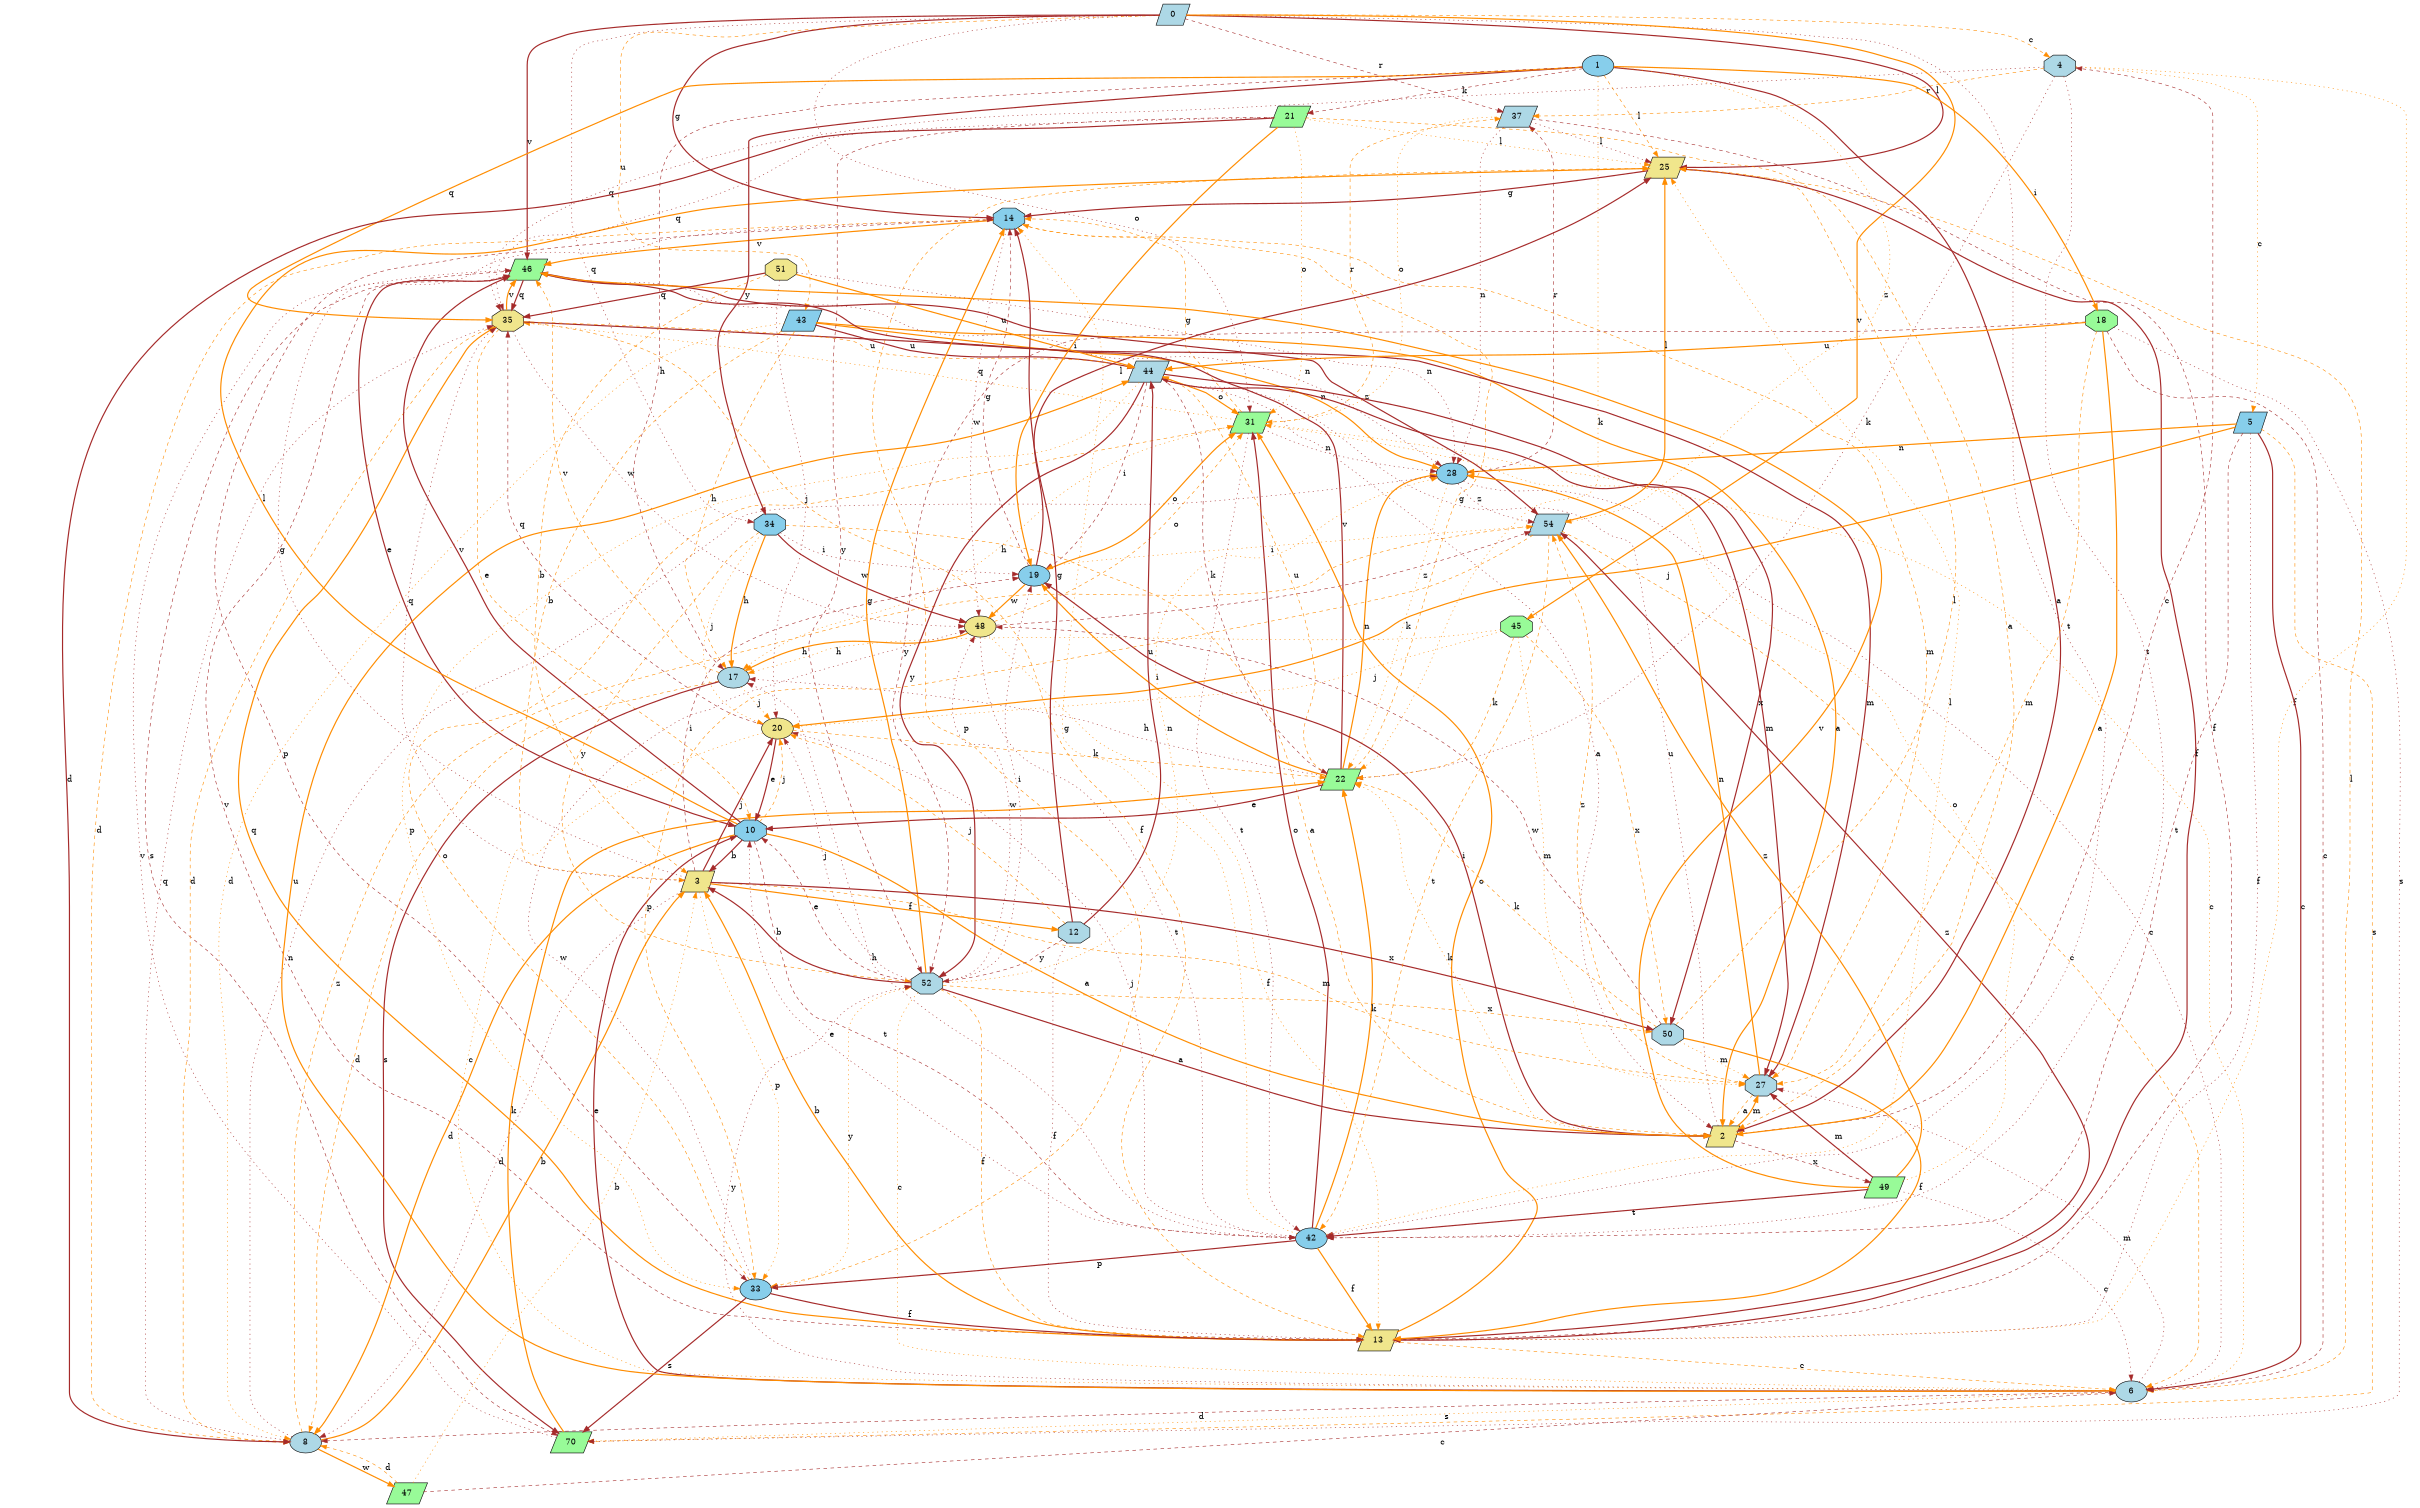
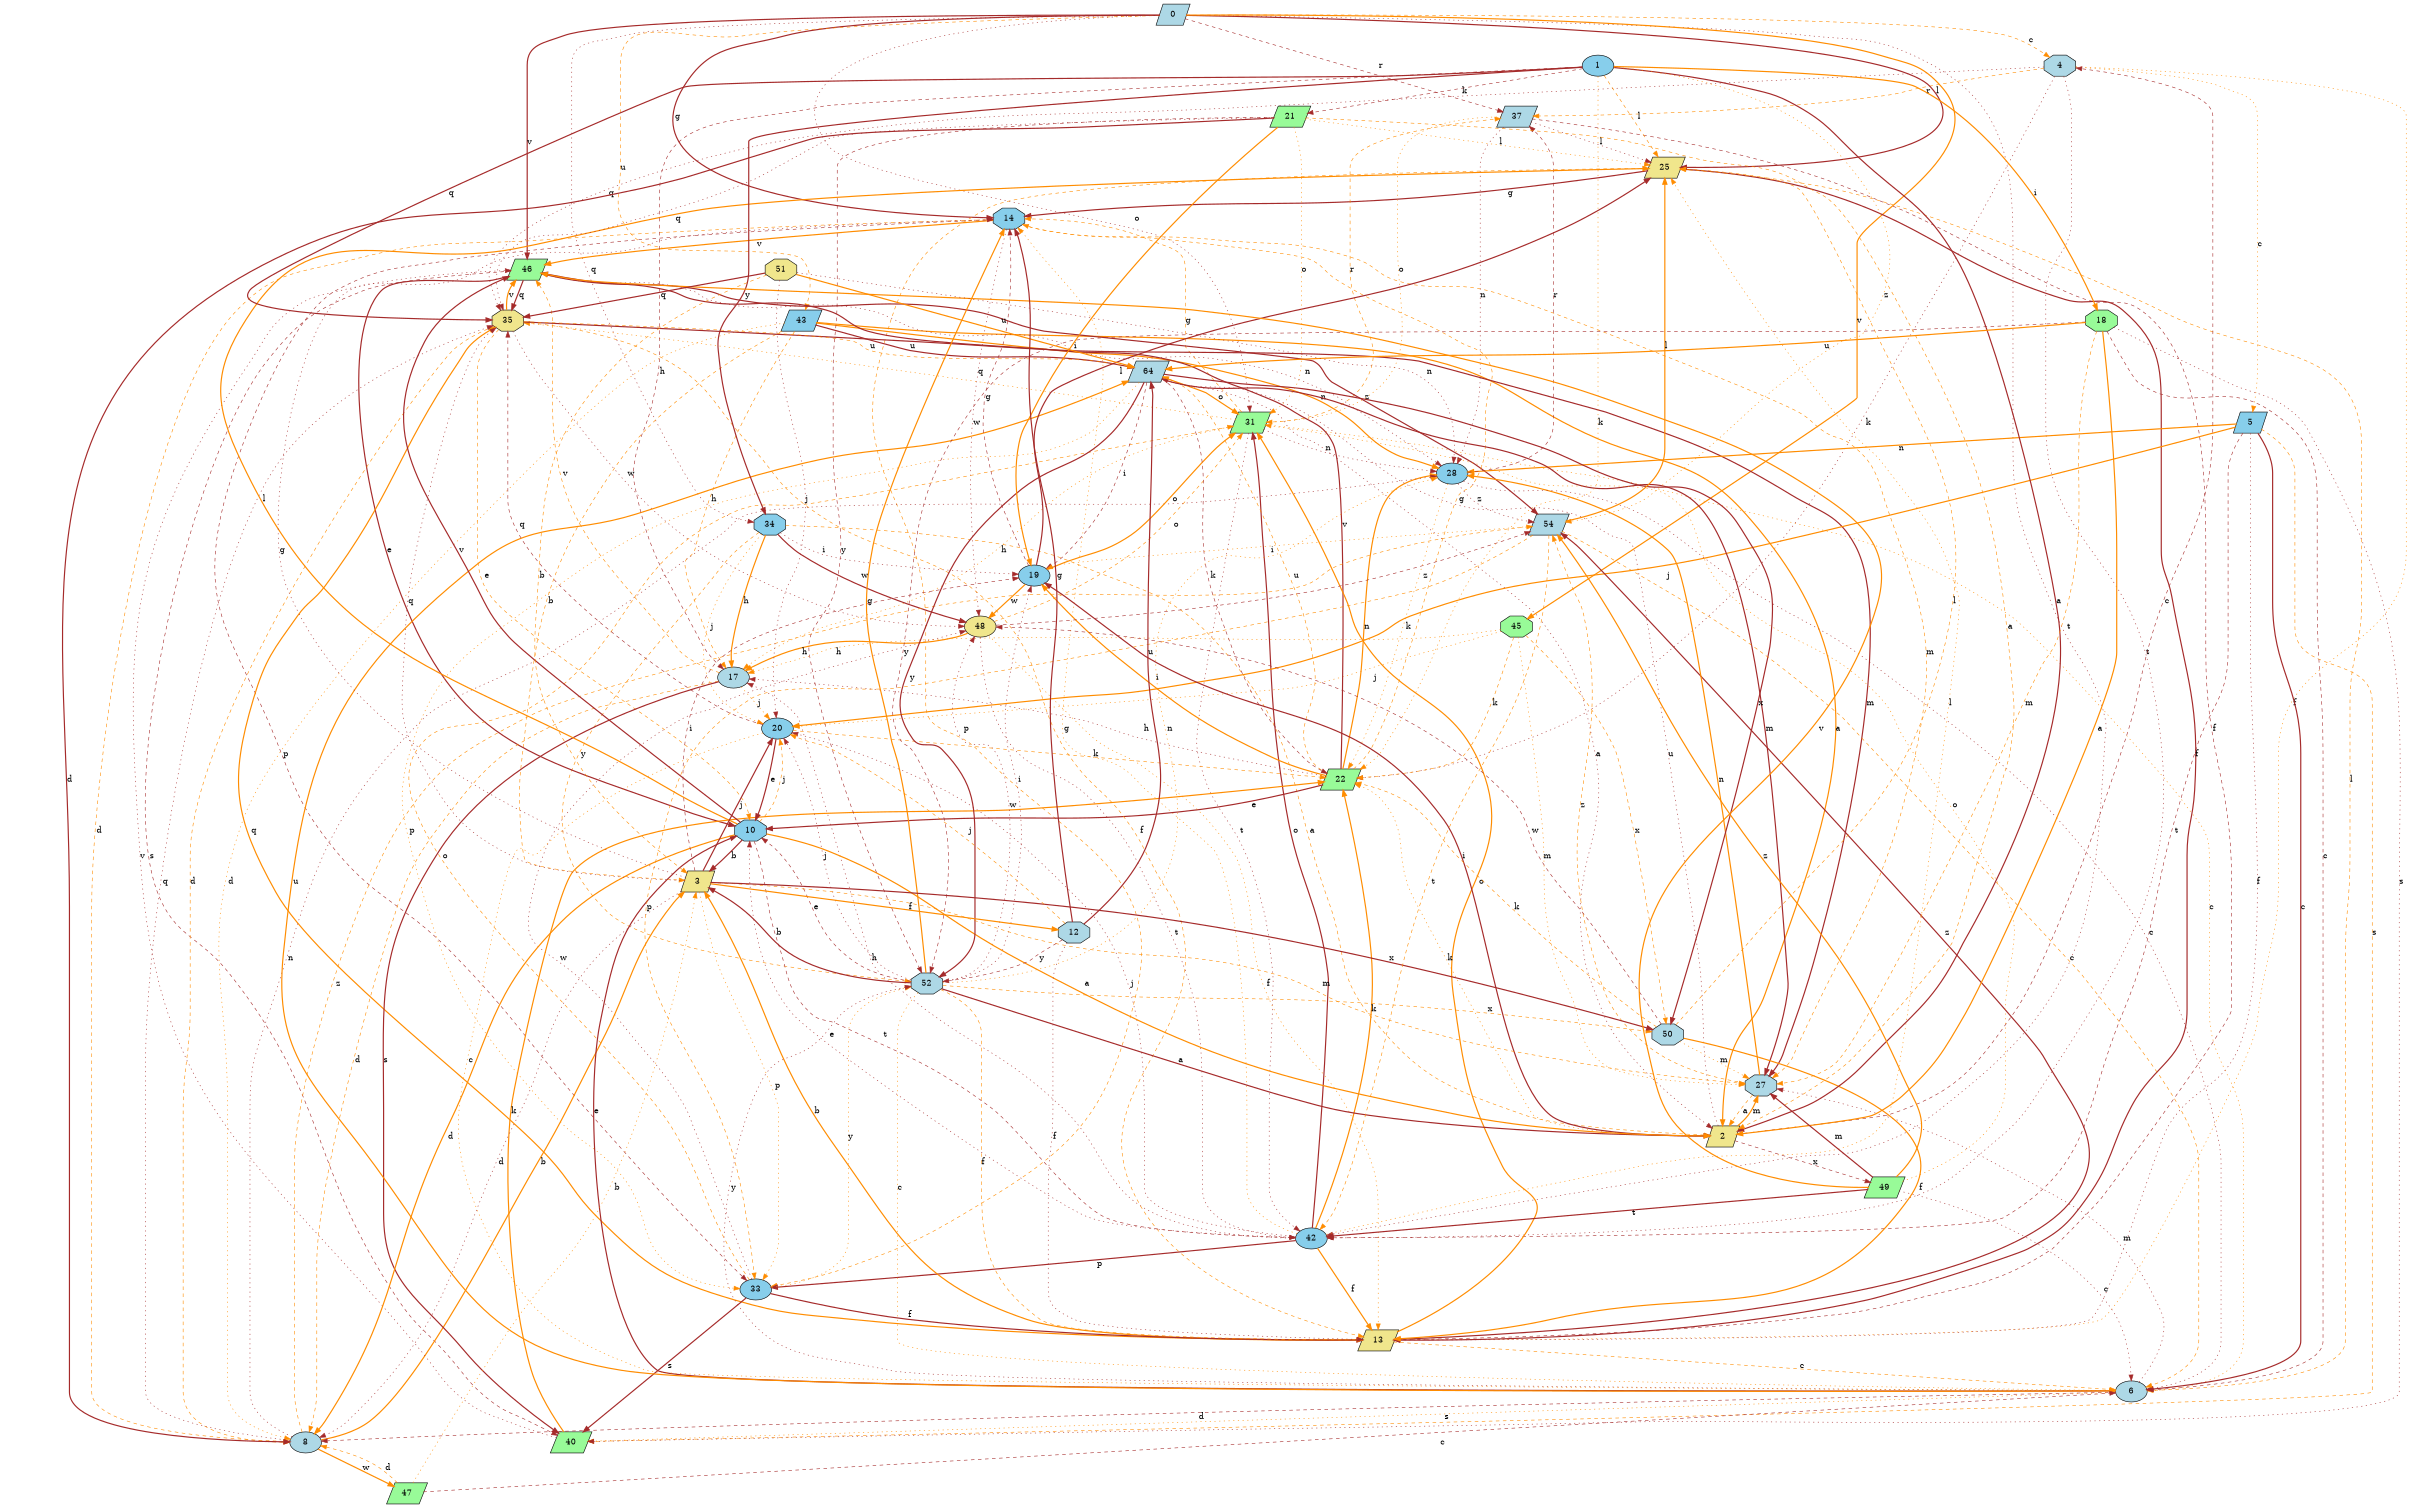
(769, 83) -> (769, 83)
(1148, 372) -> (1148, 372)
(777, 729) -> (777, 729)
(398, 1096) -> none
(571, 1442) -> (571, 1442)
